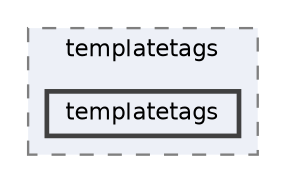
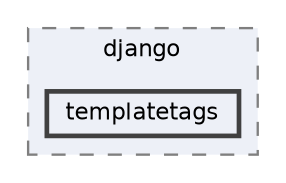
(143, 50) -> (143, 50)
